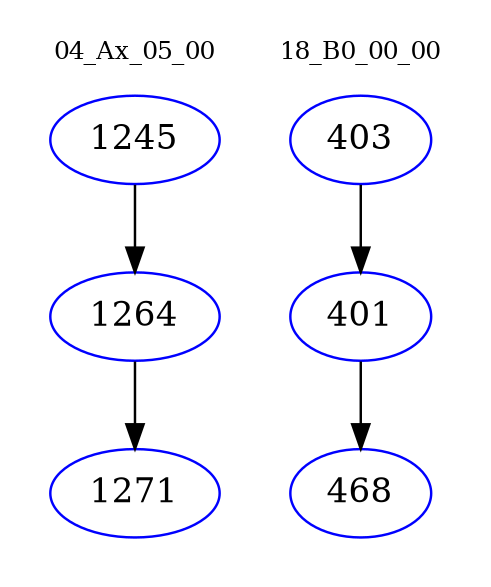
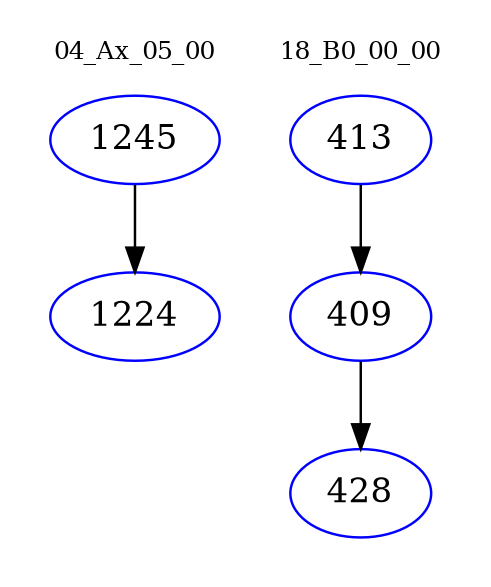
(361, 140) -> (361, 140)
(135, 317) -> (135, 317)
(361, 317) -> (361, 317)
(135, 493) -> none
(361, 493) -> (361, 493)
